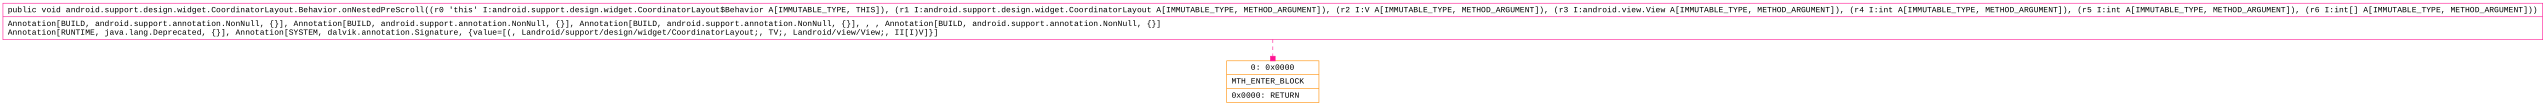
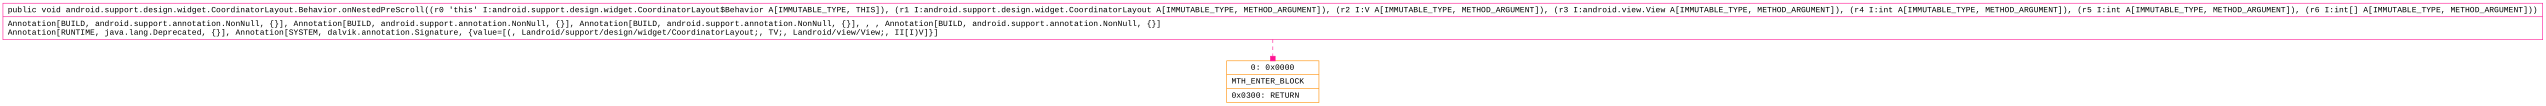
(1273, 95) -> (1273, 95)
